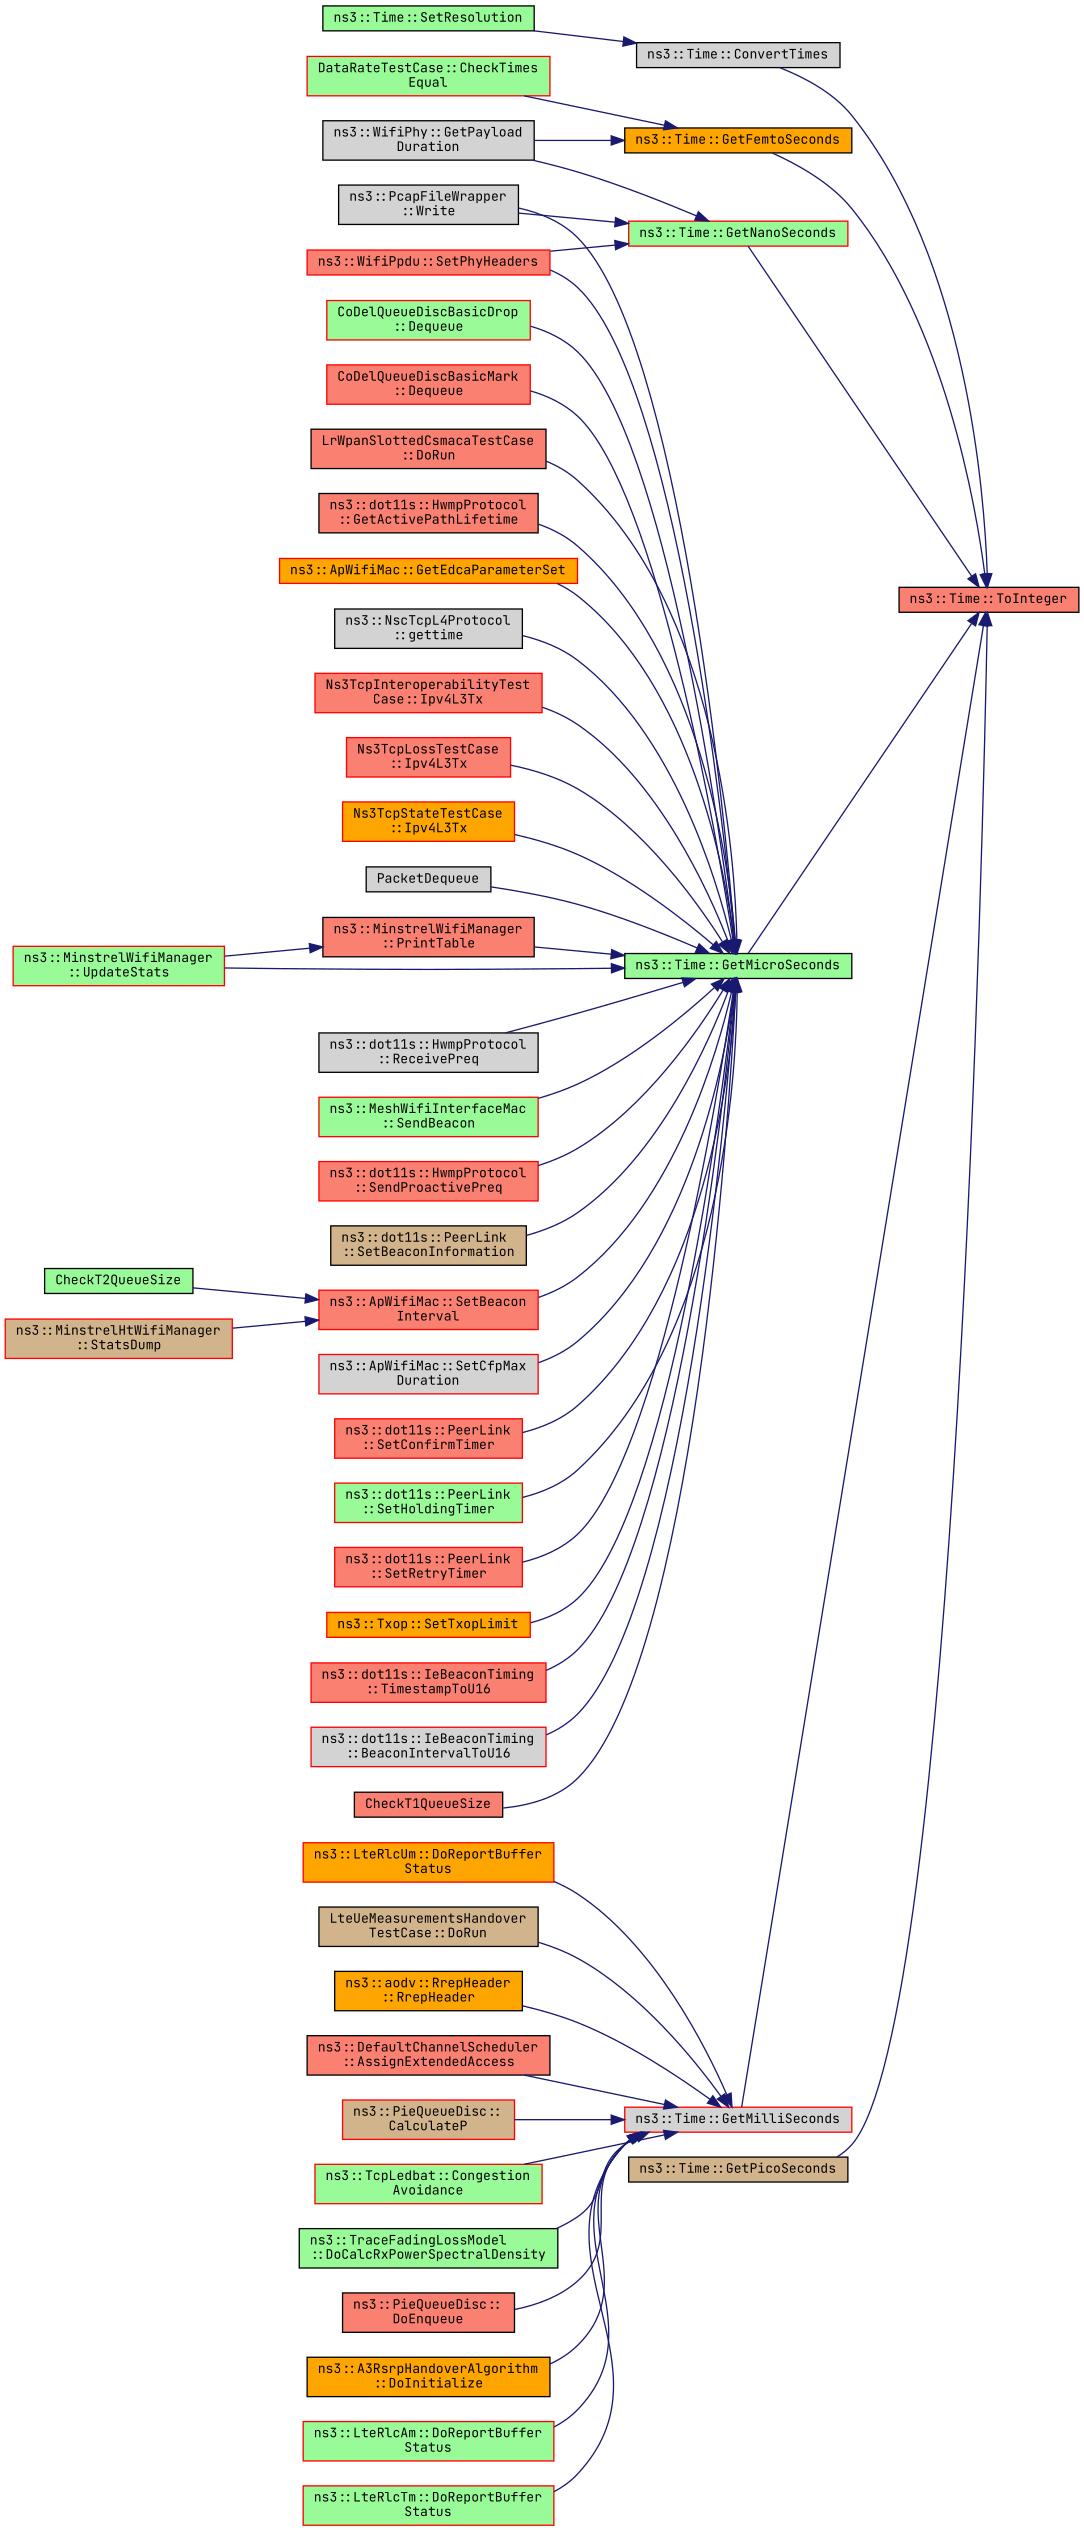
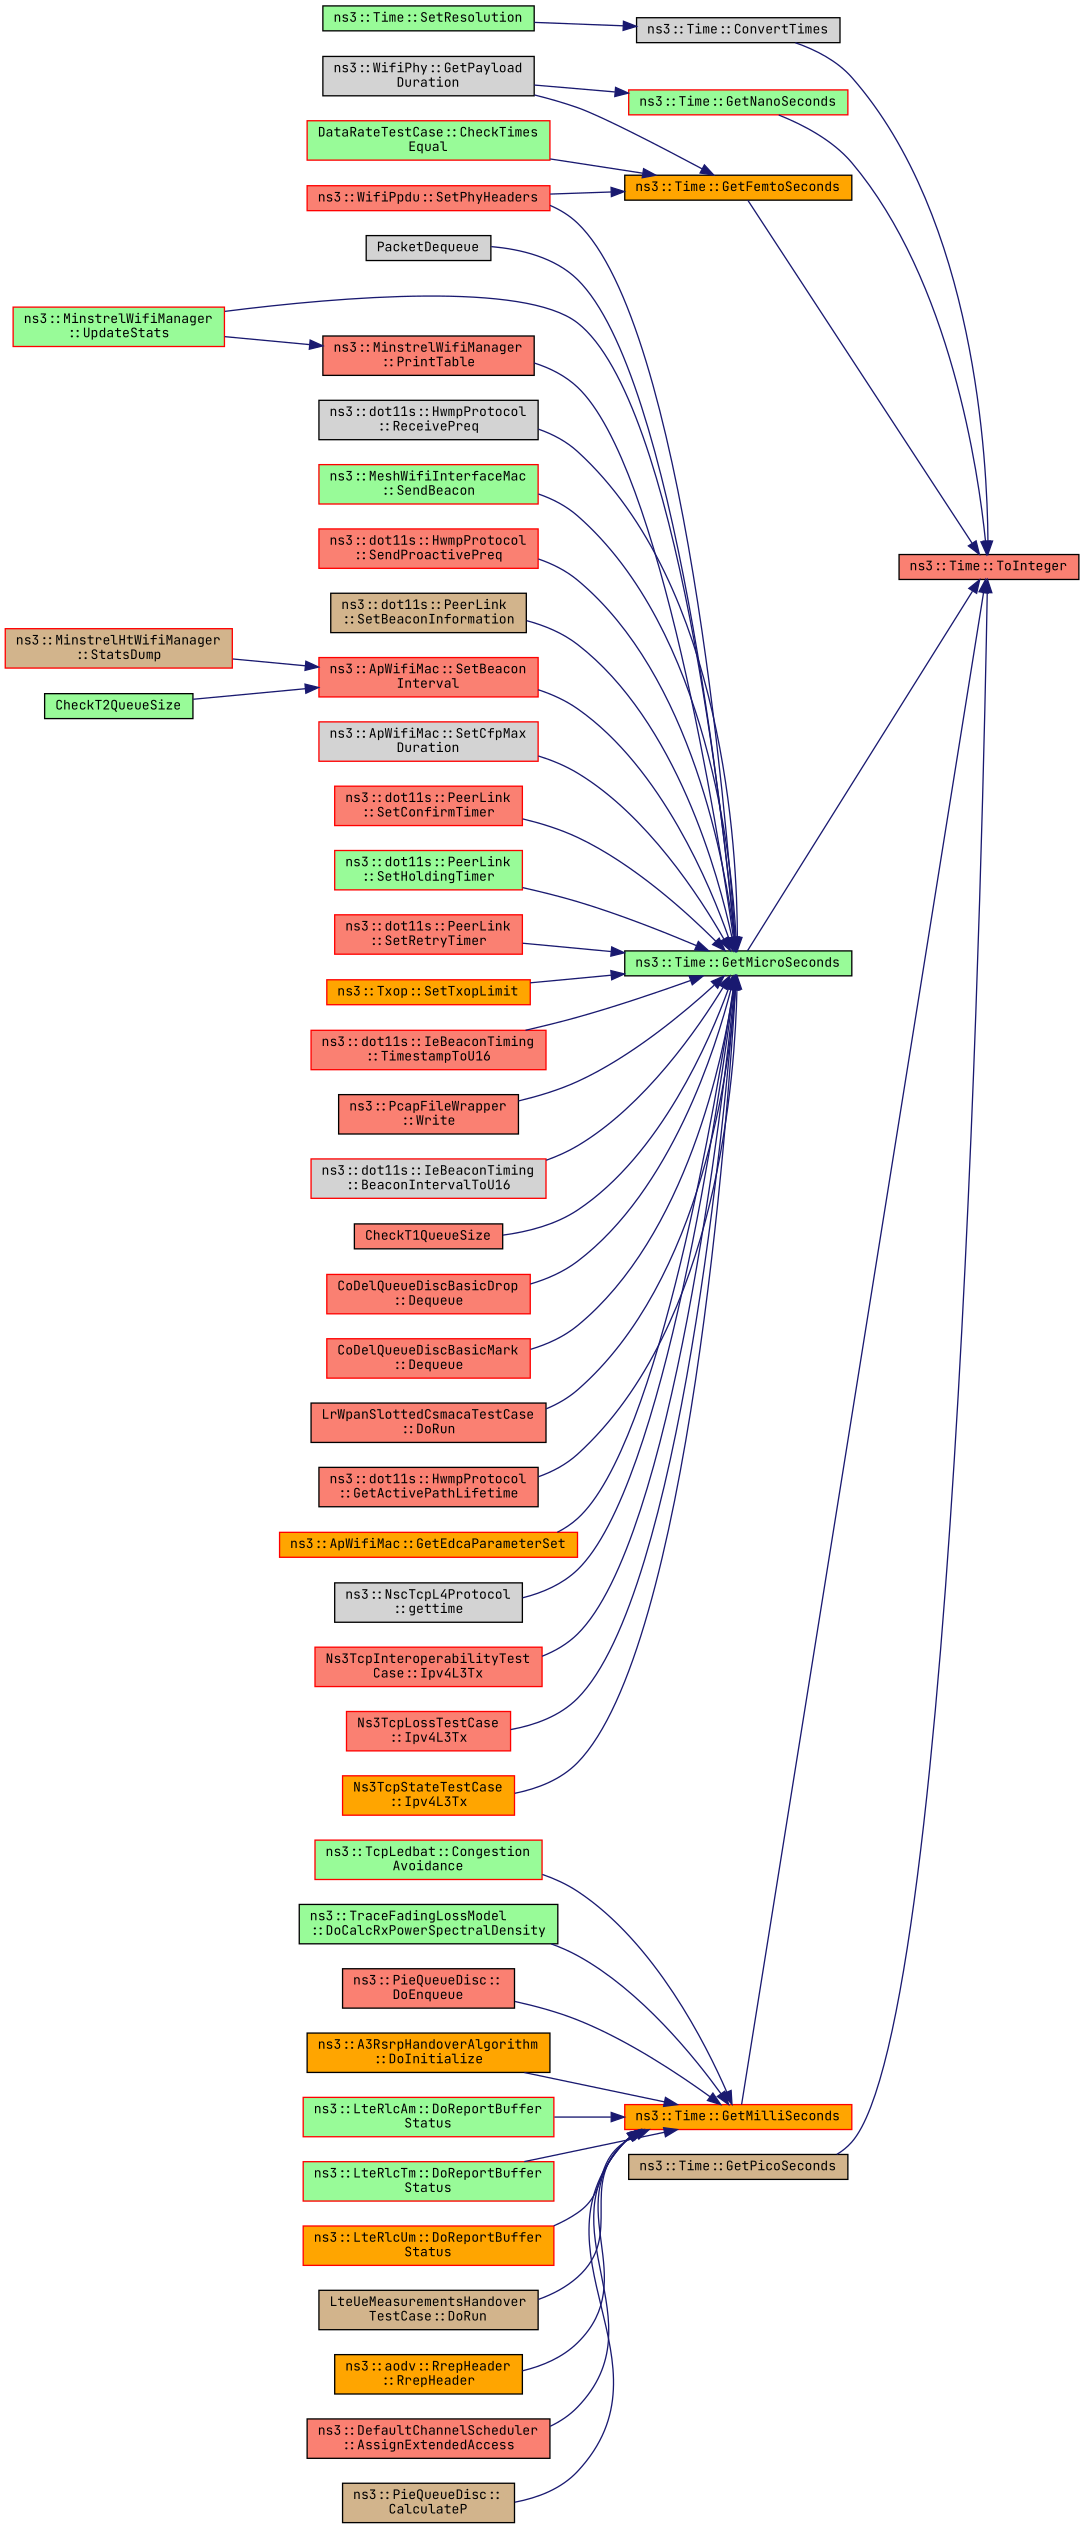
(429, 205) -> (429, 1114)
(567, 218) -> none
(575, 249) -> (581, 193)
(429, 320) -> (429, 1294)
(429, 2120) -> (429, 2503)
(738, 2120) -> (738, 2117)
